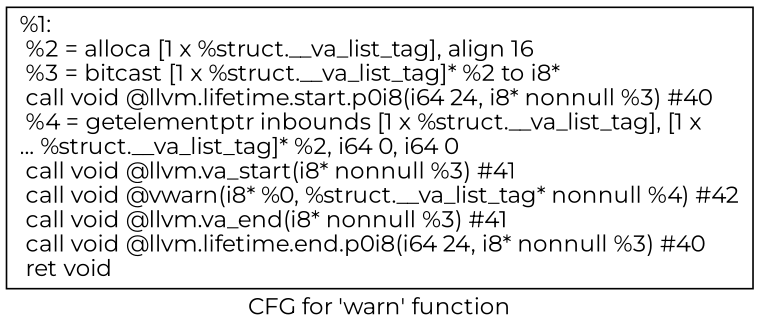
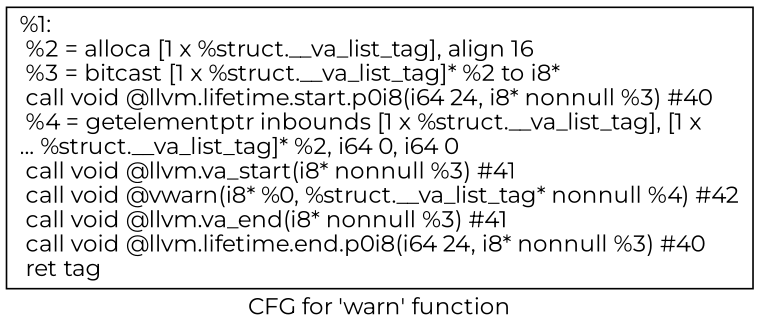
(67, 269) -> (61, 269)
